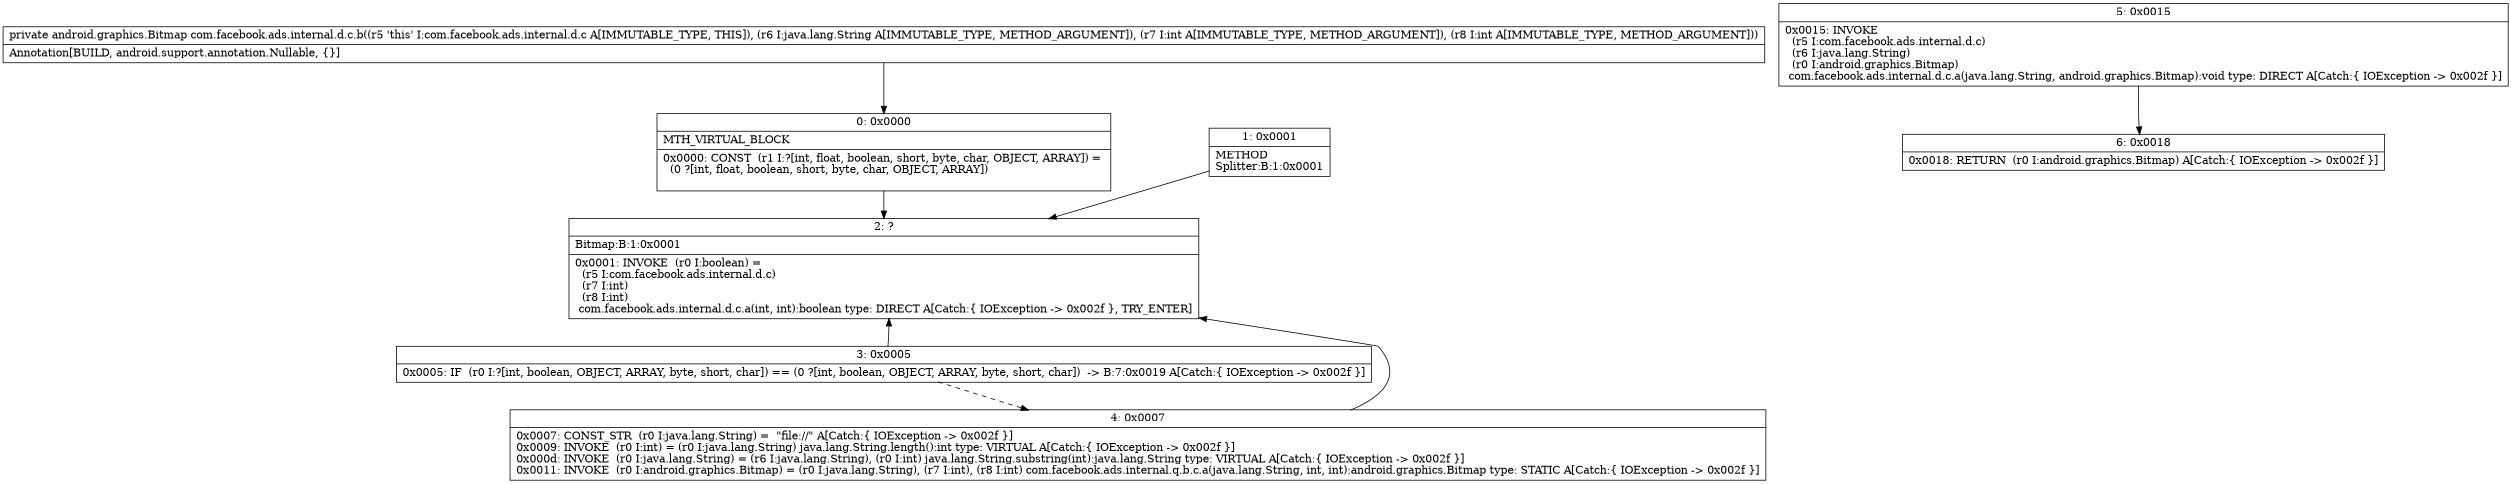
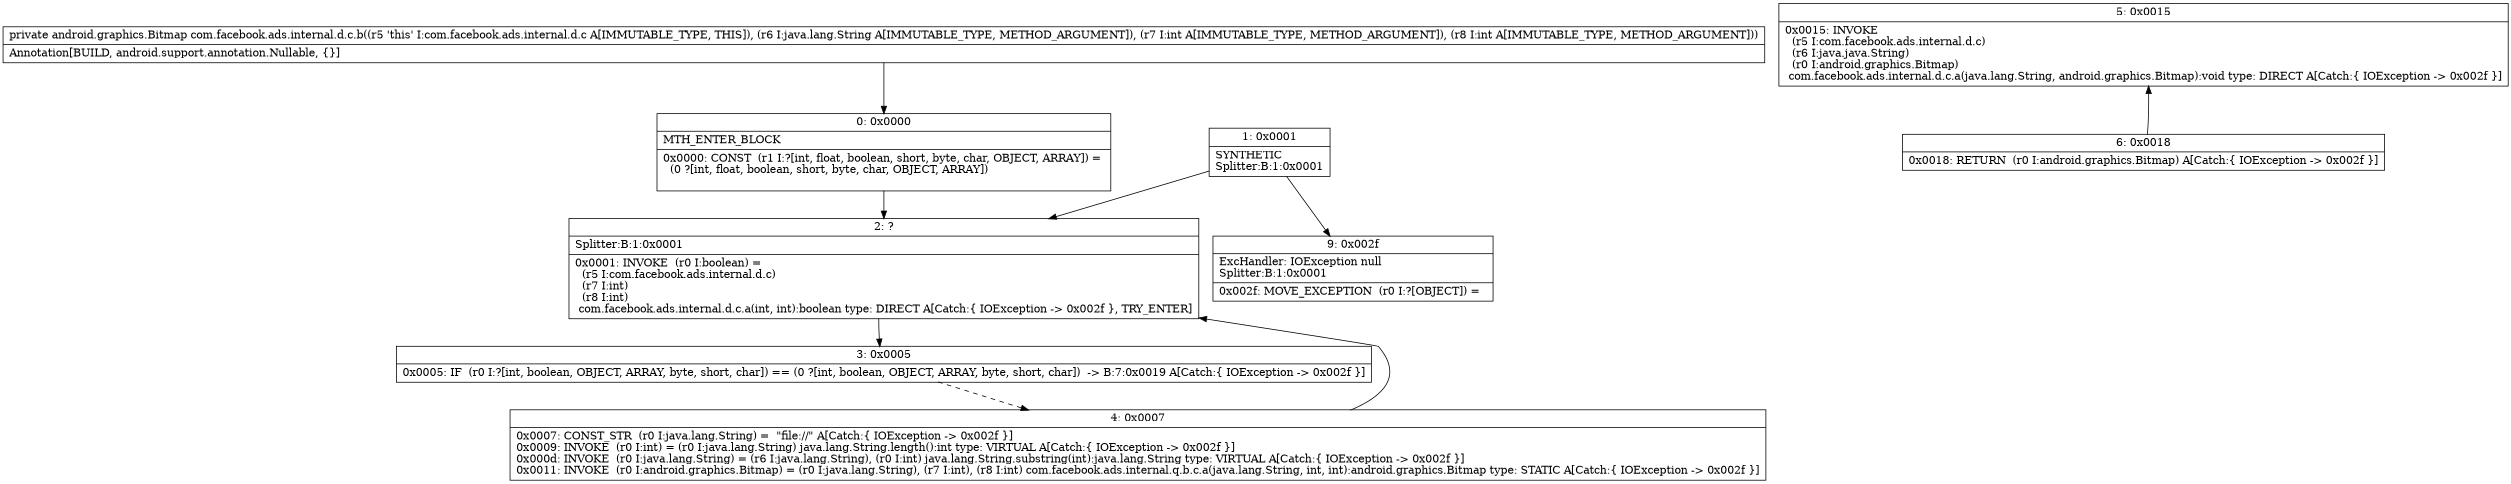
(1848, 54) -> (1847, 54)
(2138, 106) -> (2148, 114)
(727, 140) -> (722, 140)
(1242, 155) -> (1249, 155)
(628, 245) -> (629, 245)
none -> (1353, 269)
(889, 336) -> (879, 329)
